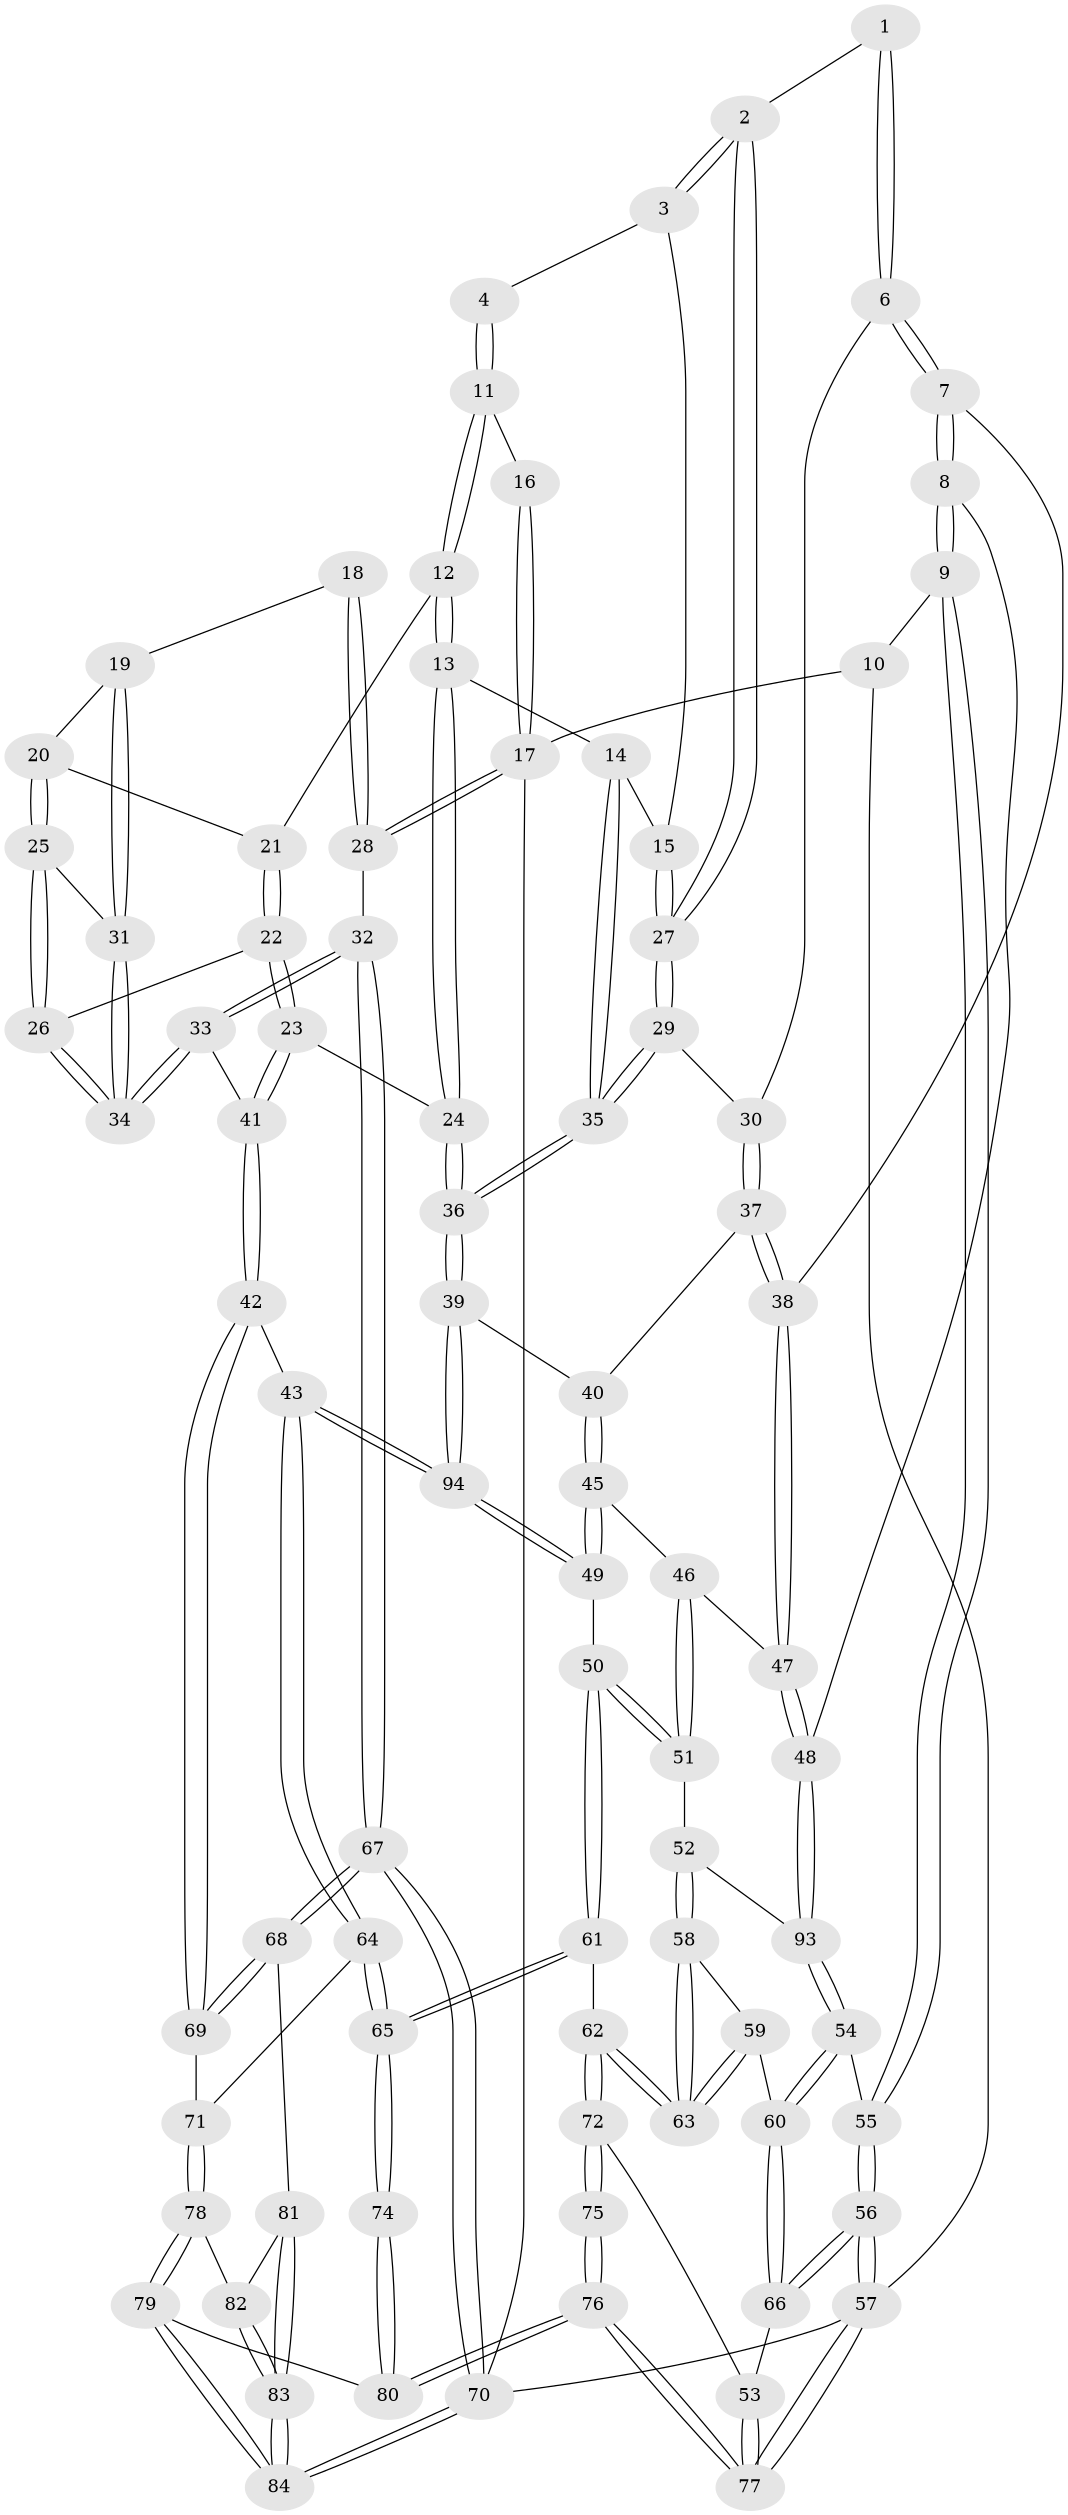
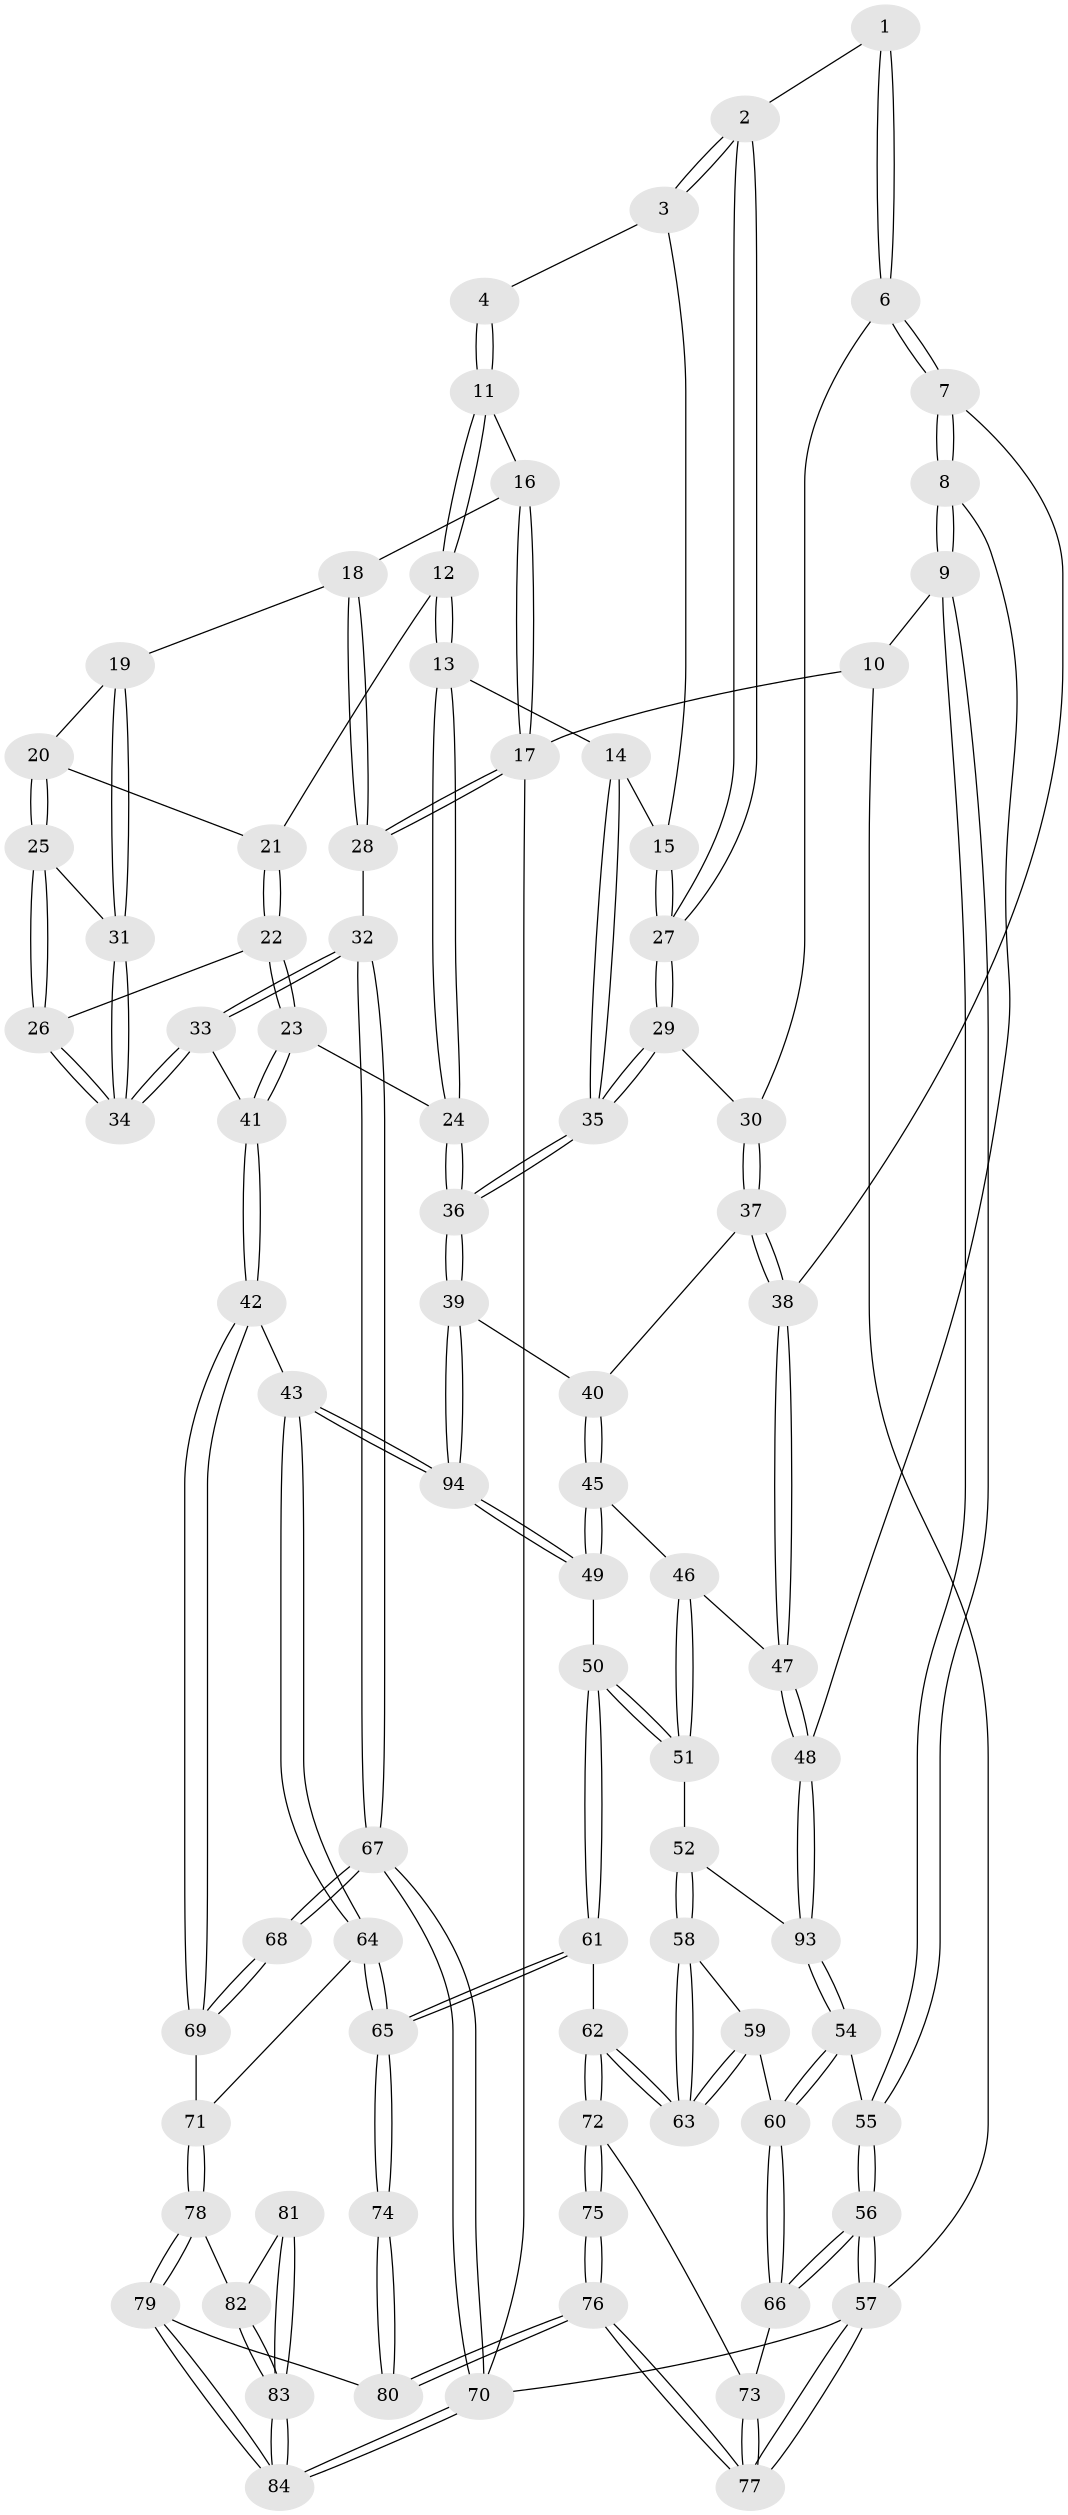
none -> (436, 530)
(283, 2078) -> none
(750, 2396) -> (750, 2396)
